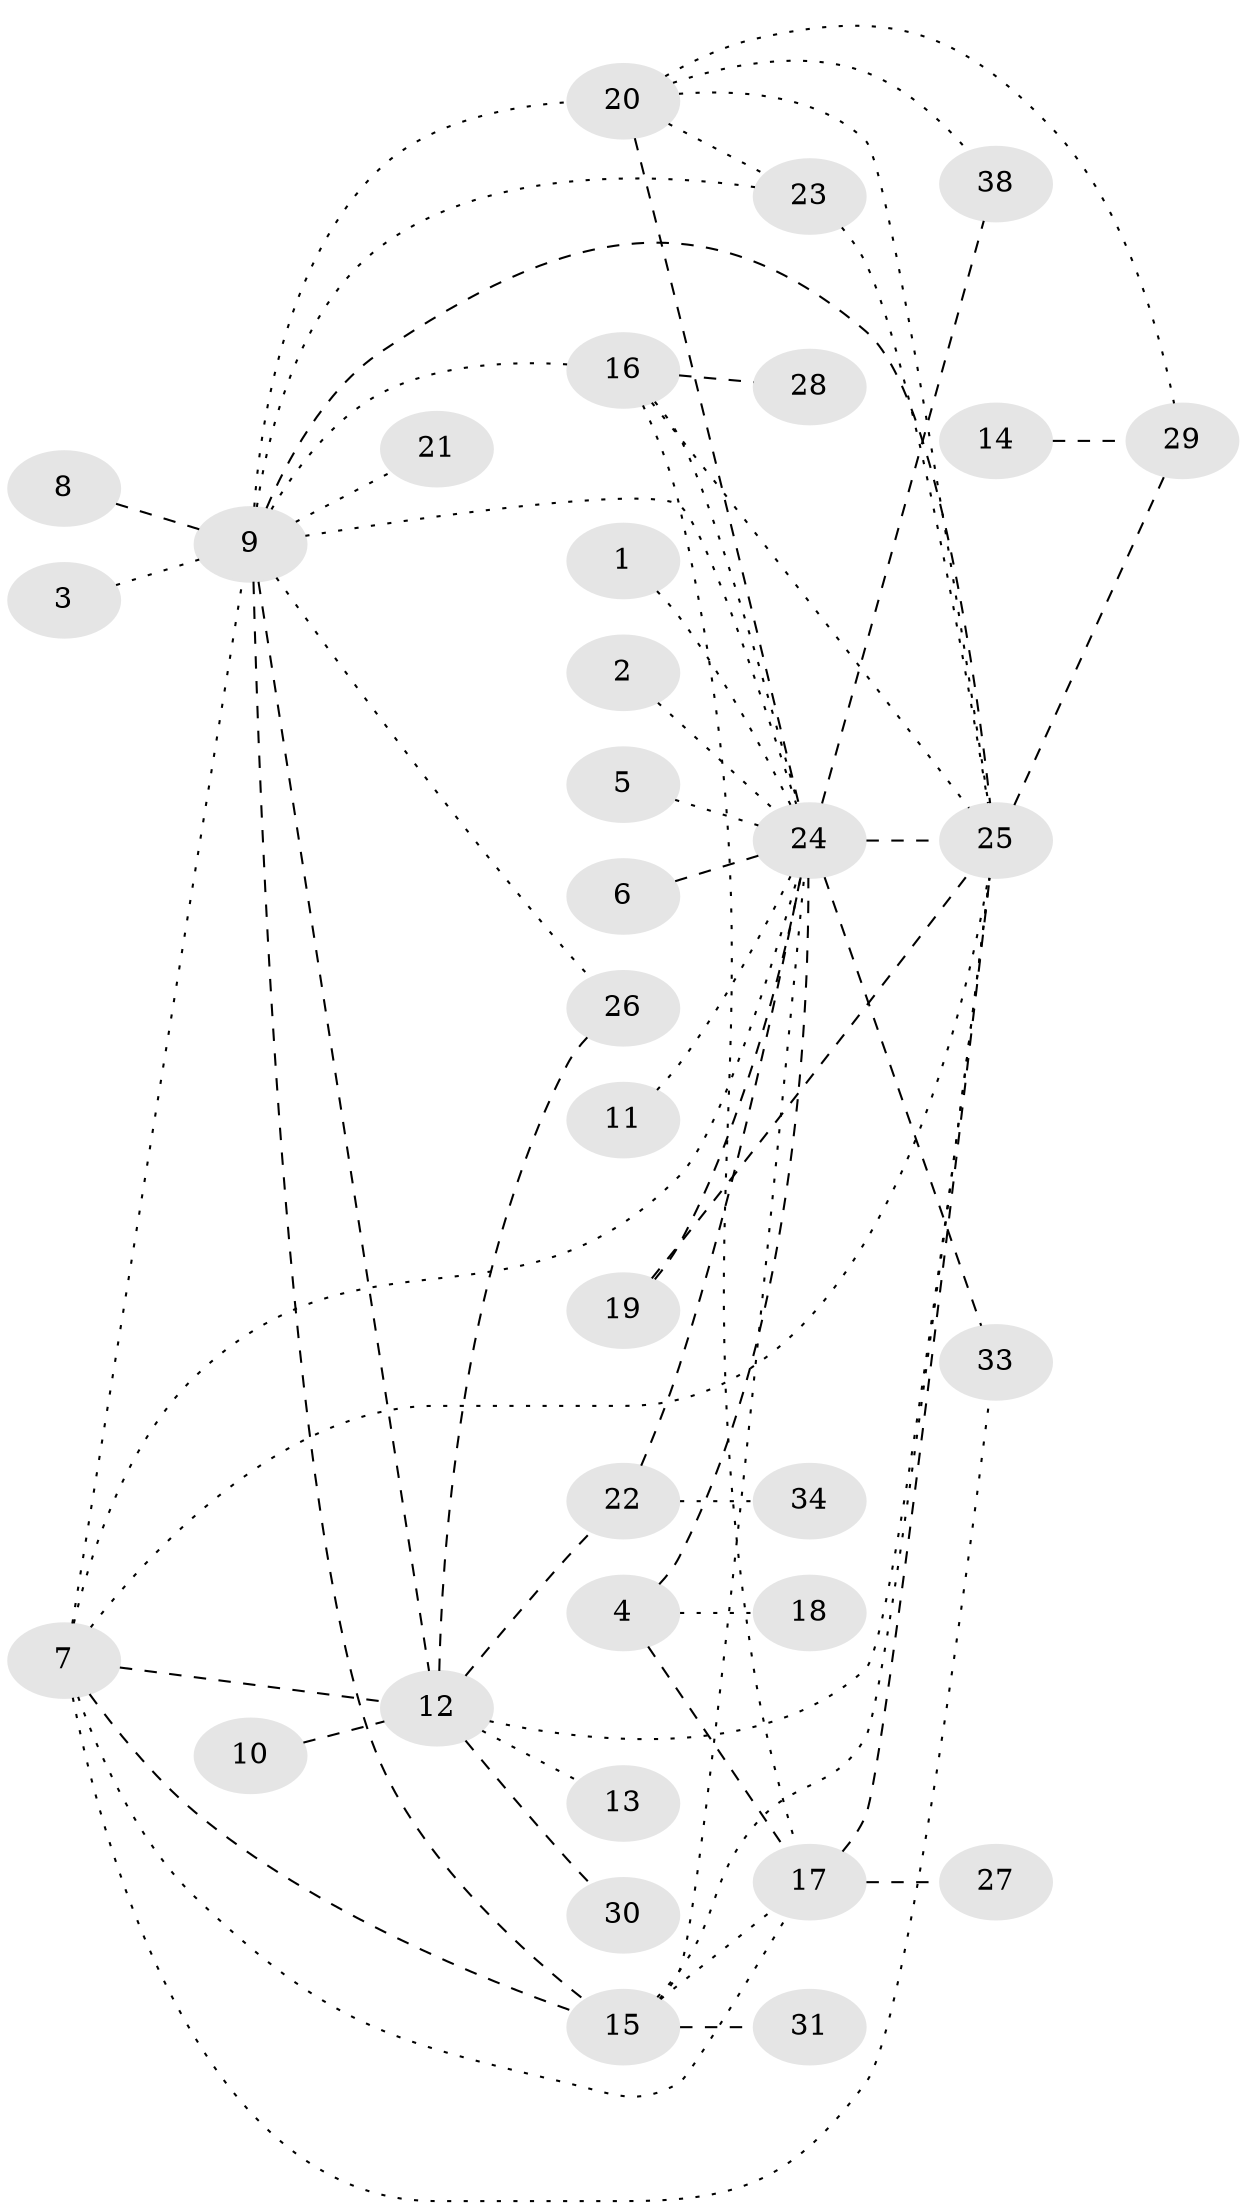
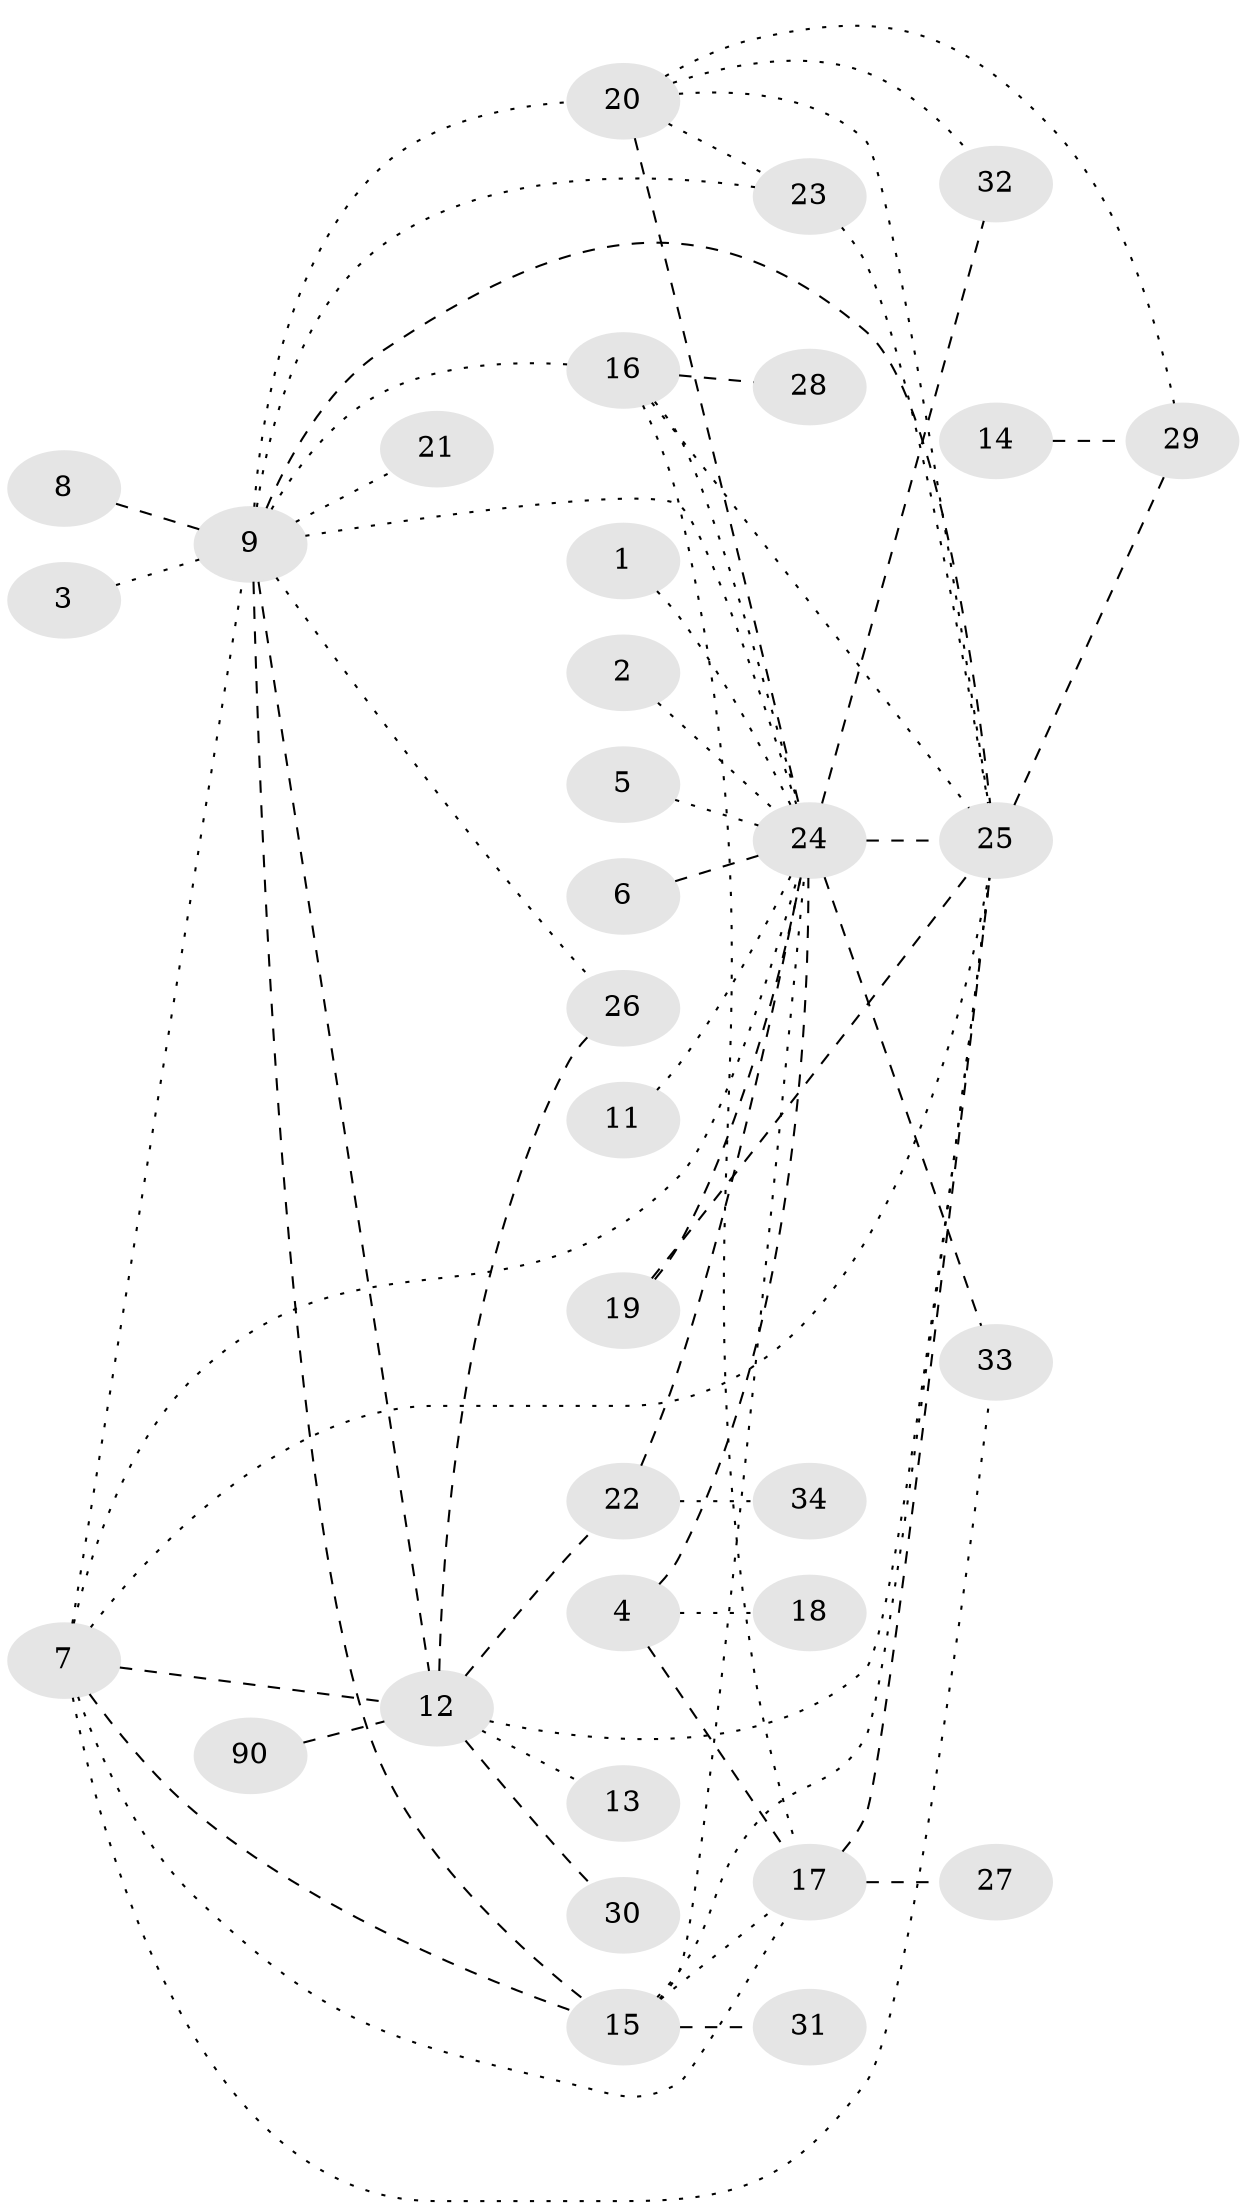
(996, 184) -> (996, 184)
(251, 1756) -> (251, 1756)
